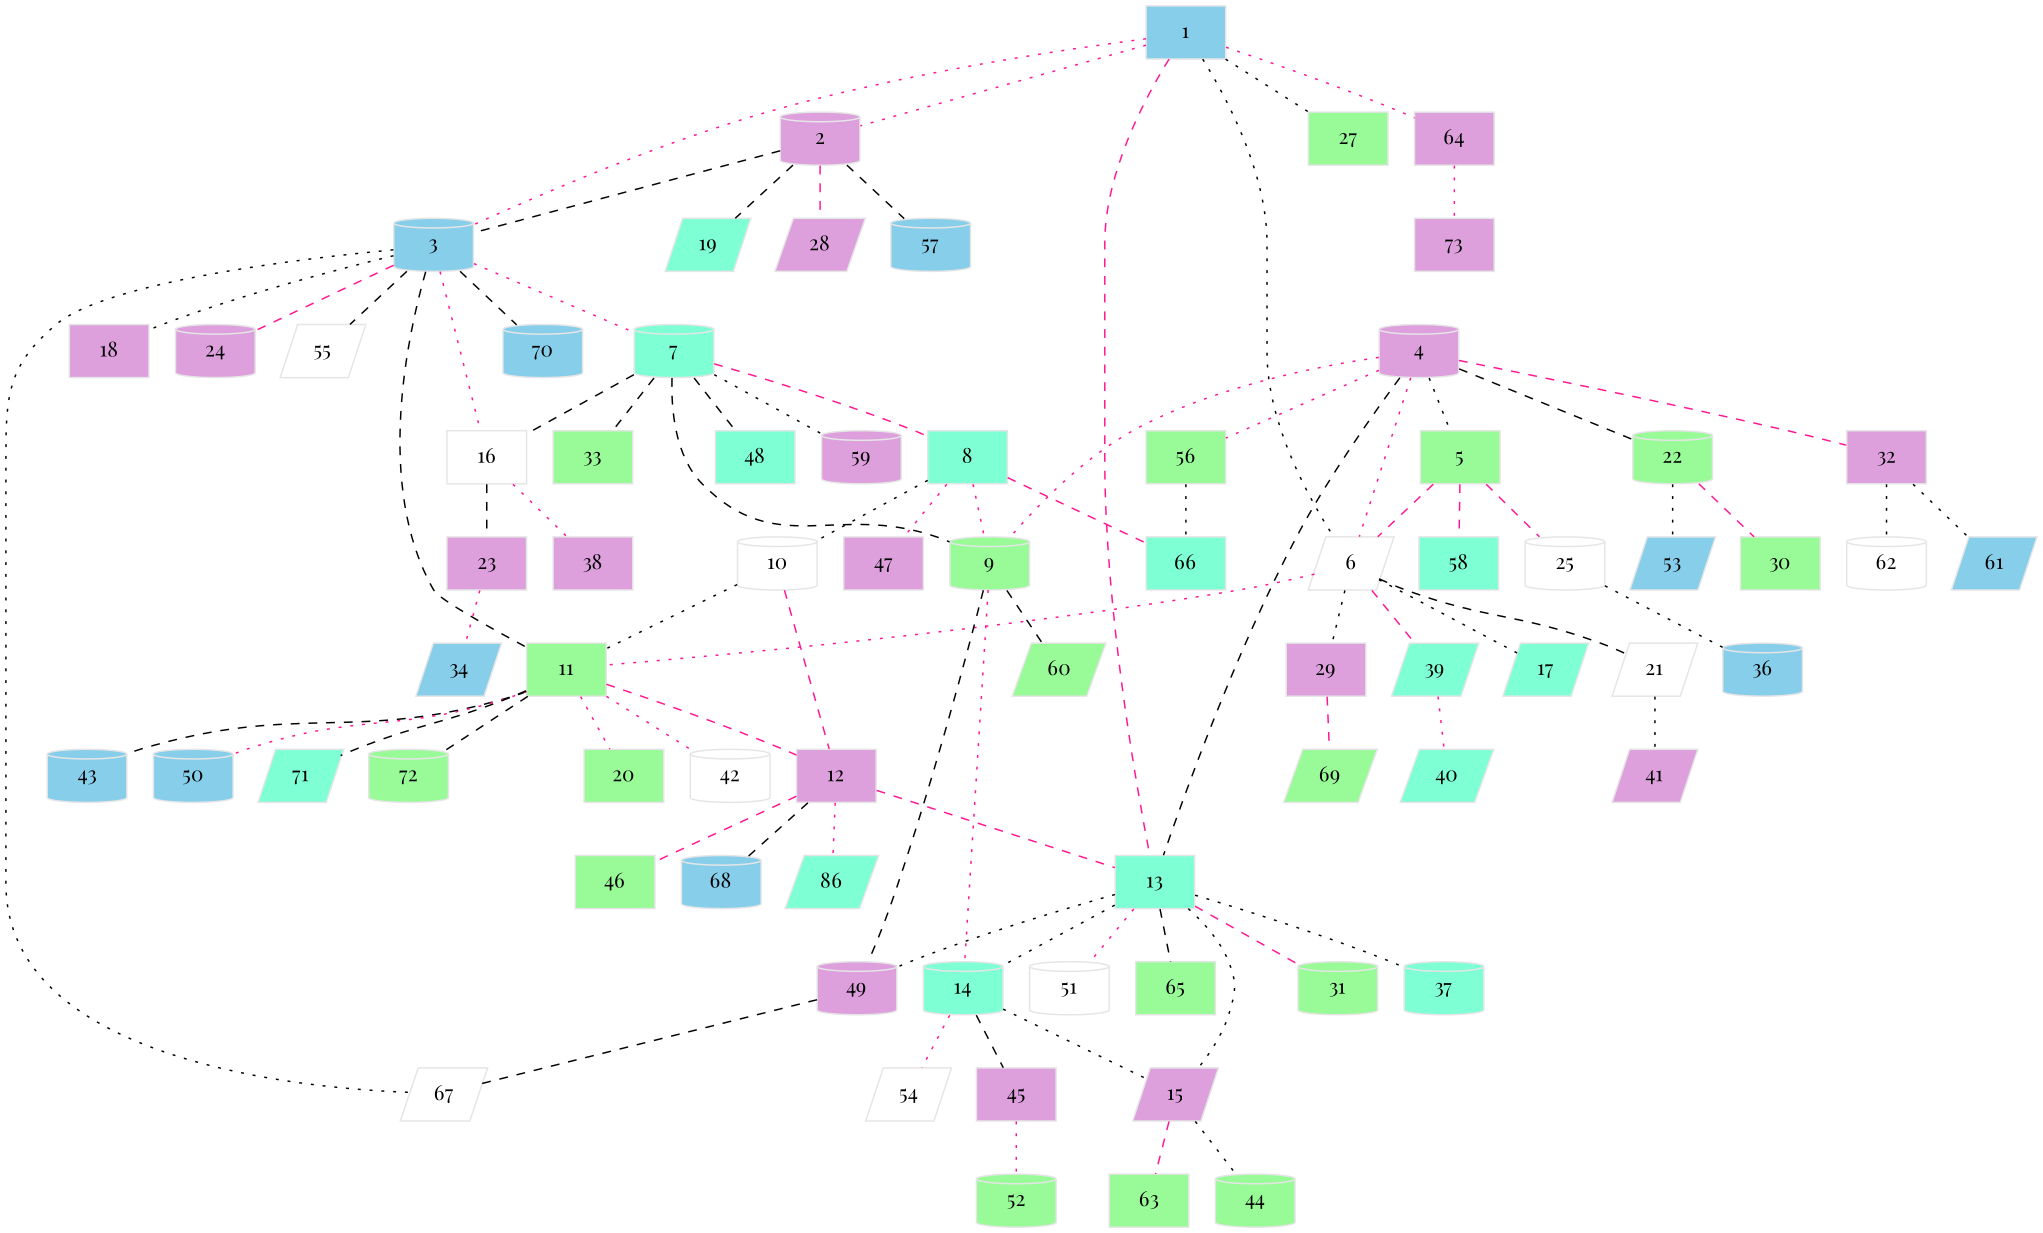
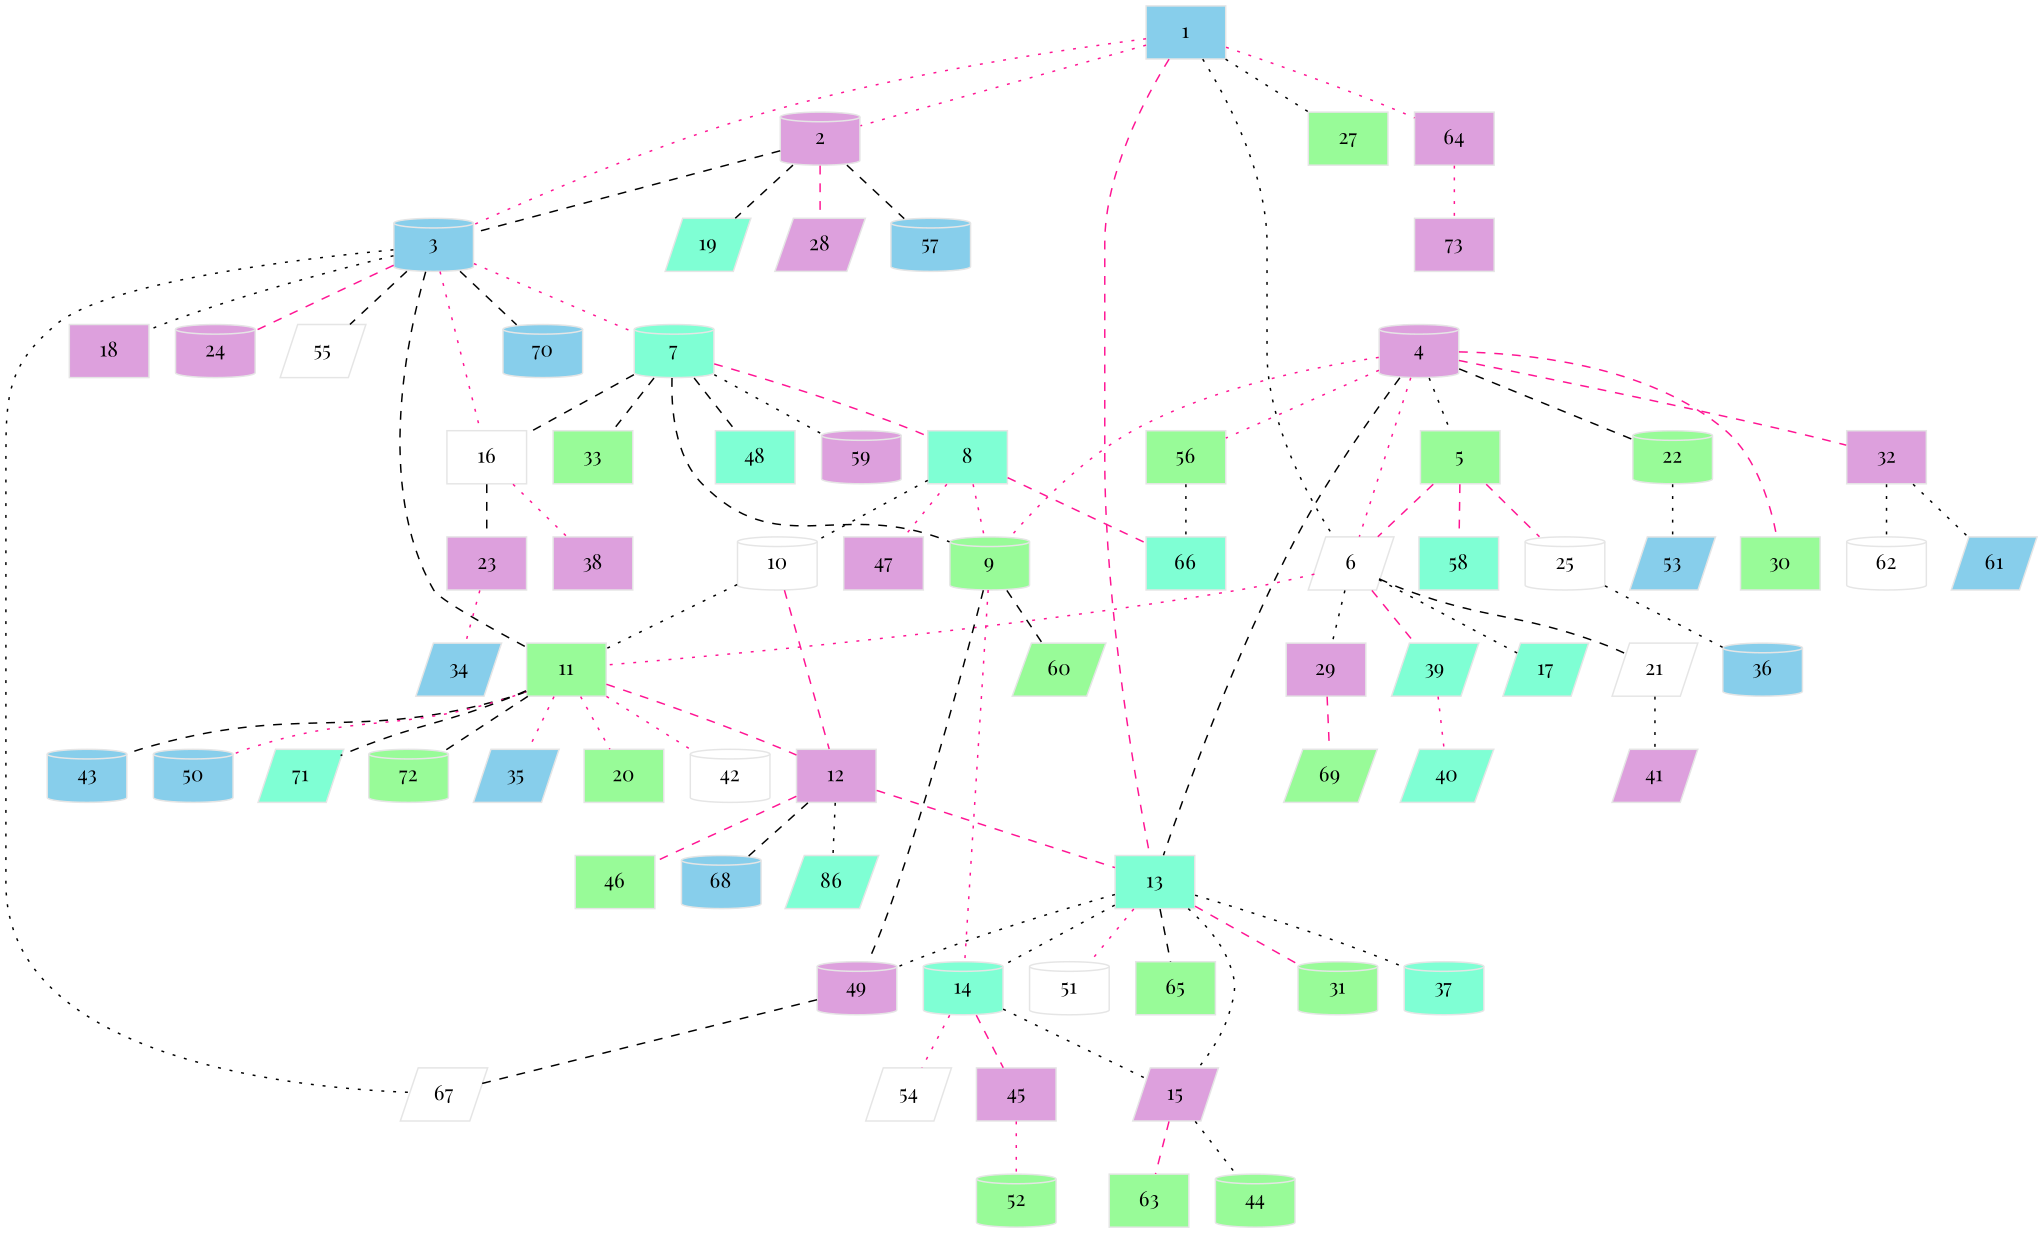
(1726, 510) -> (1656, 389)
none -> (516, 776)
(834, 829) -> (834, 829)
(990, 1041) -> (990, 1041)
